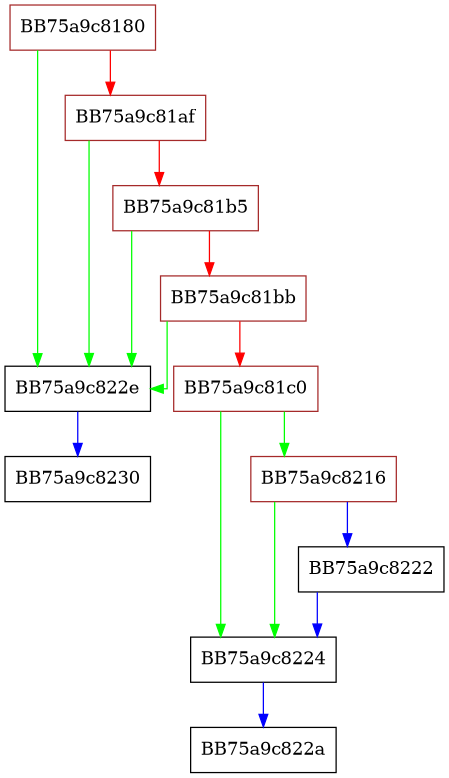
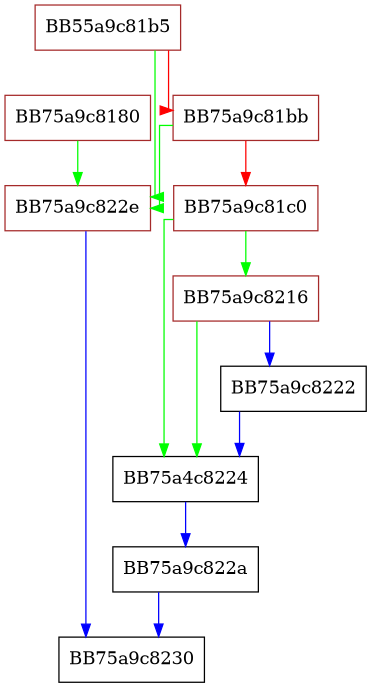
(135, 118) -> none
(186, 208) -> (108, 28)
(78, 389) -> (78, 208)
none -> (159, 608)
(263, 660) -> (186, 479)
